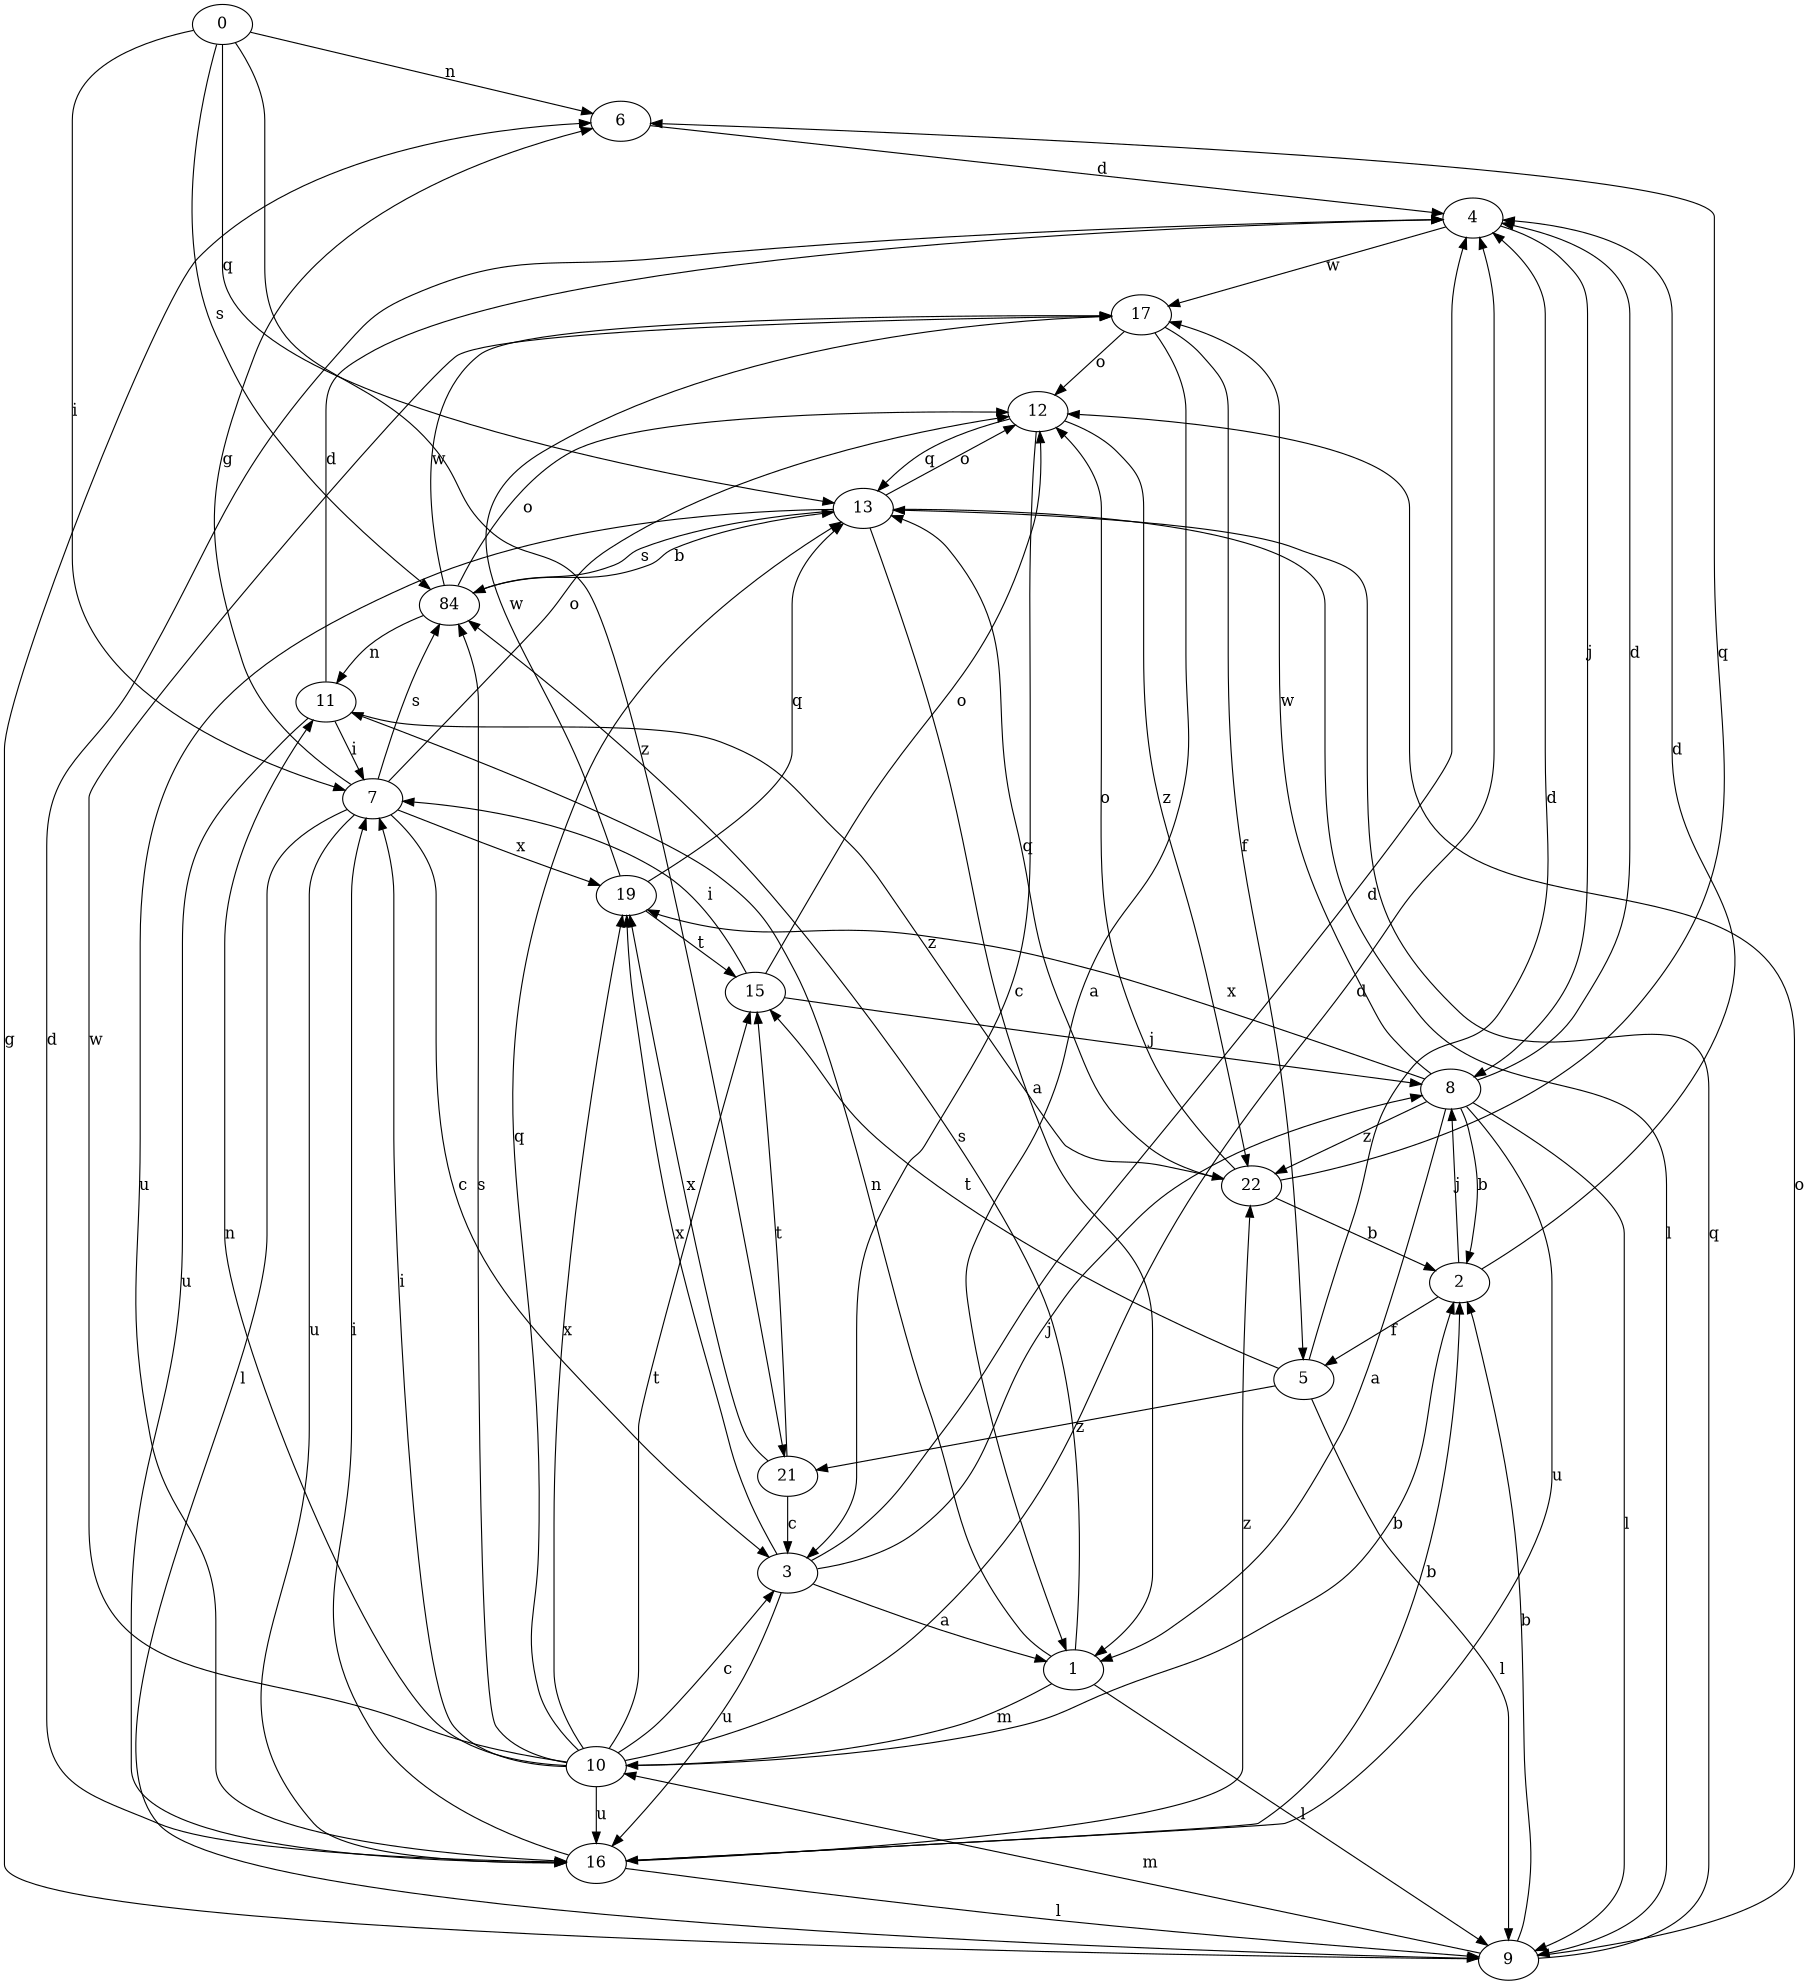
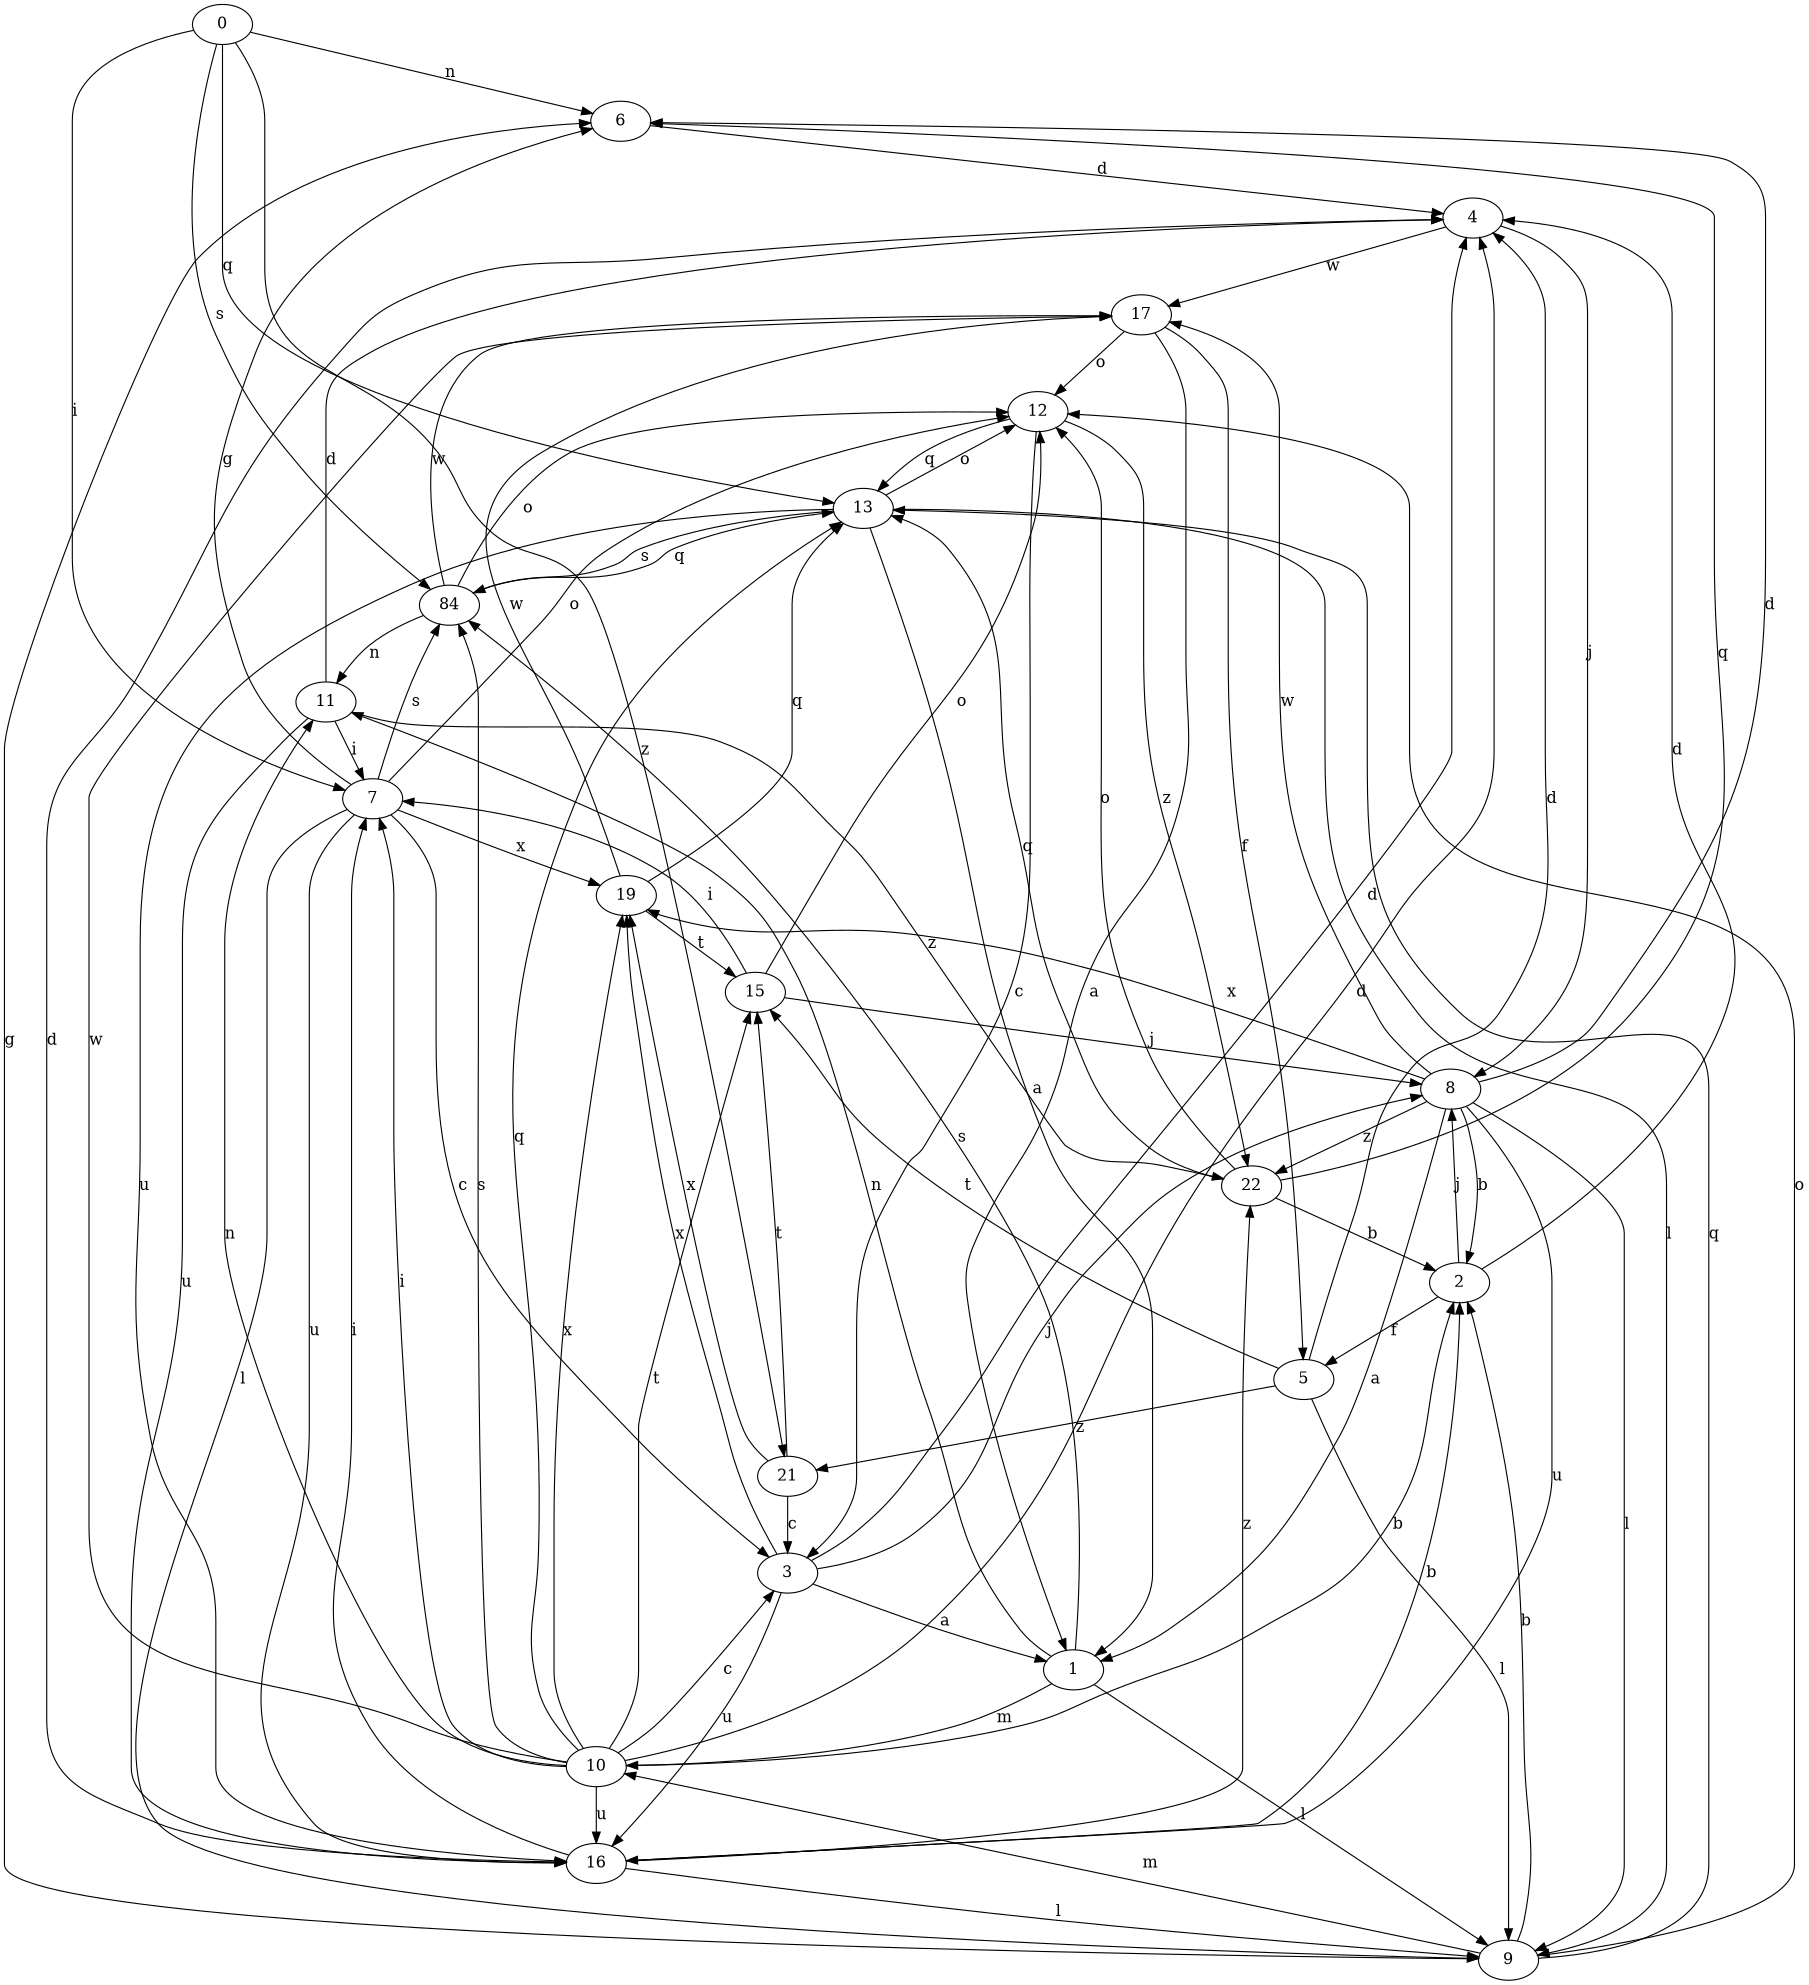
(680, 557) -> (680, 557)
(1630, 651) -> (1721, 160)
